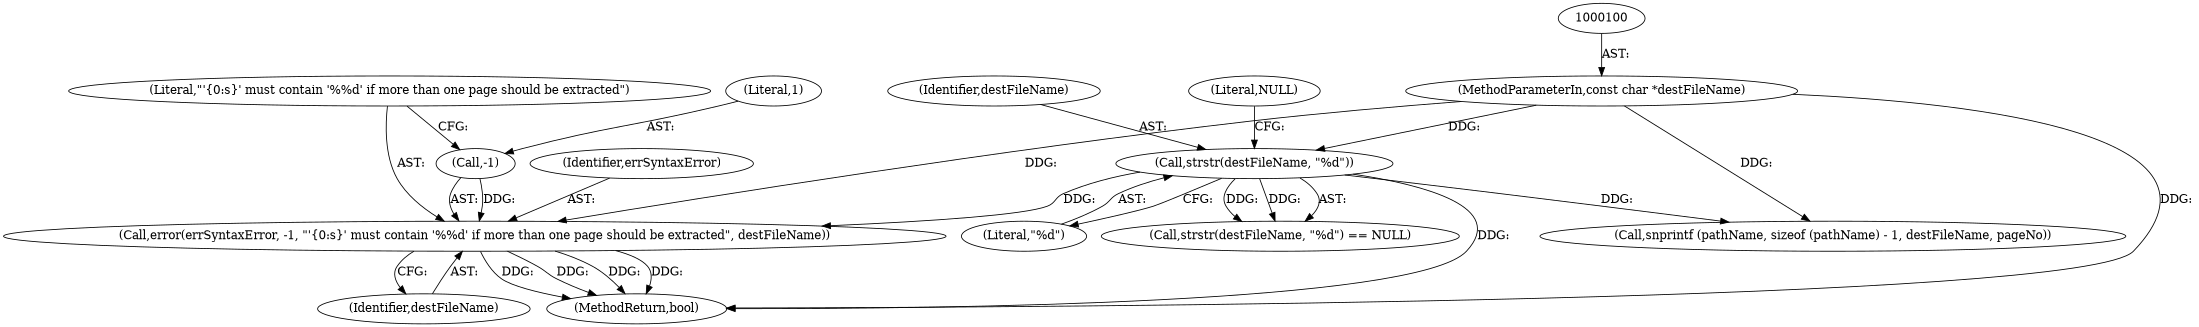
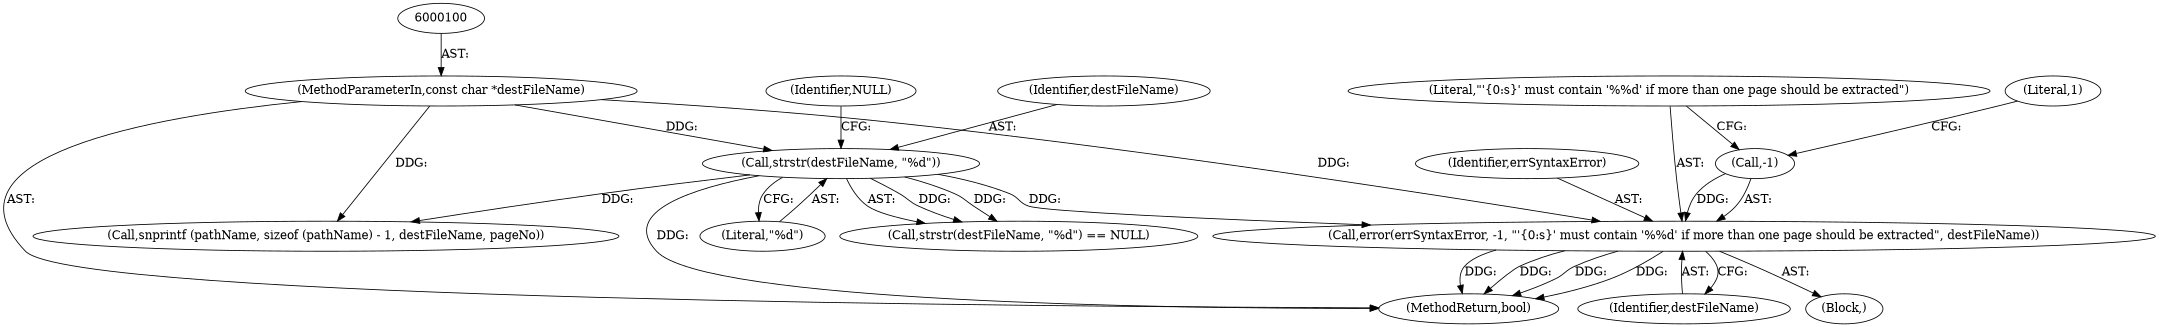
(1602, 18) -> (441, 18)
(1254, 91) -> (841, 91)
(663, 127) -> (1948, 127)
(2178, 200) -> (23, 200)
none -> (1844, 309)
